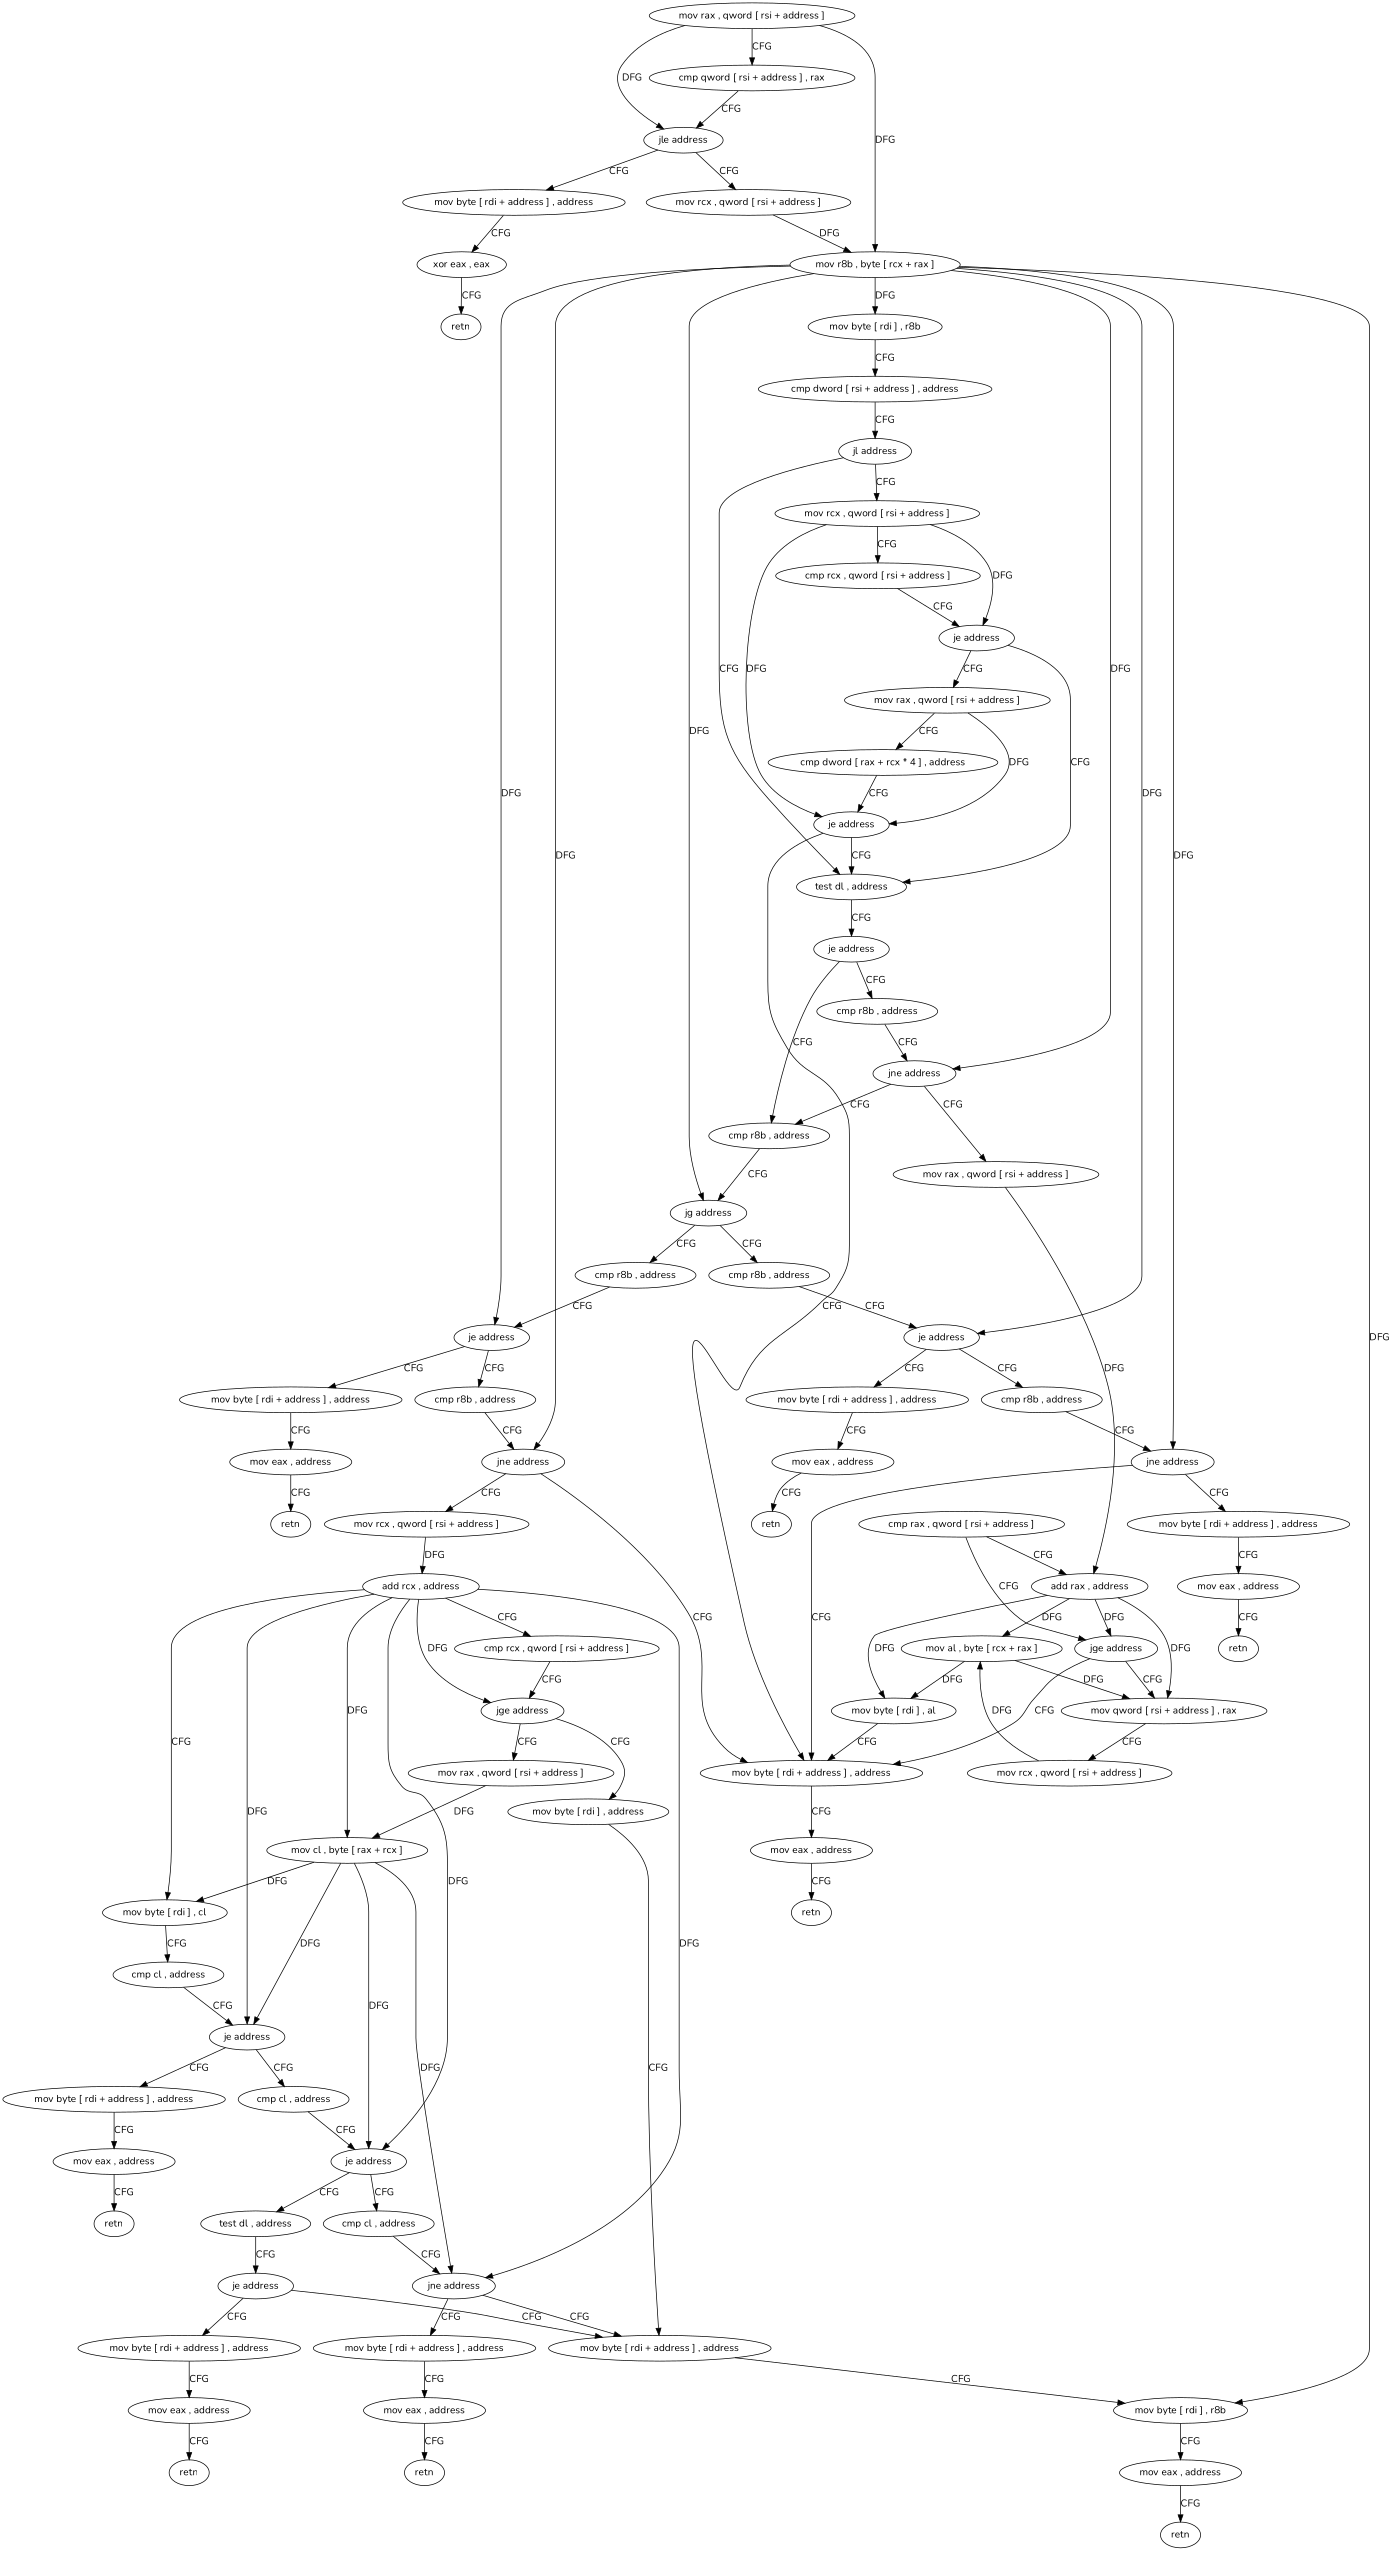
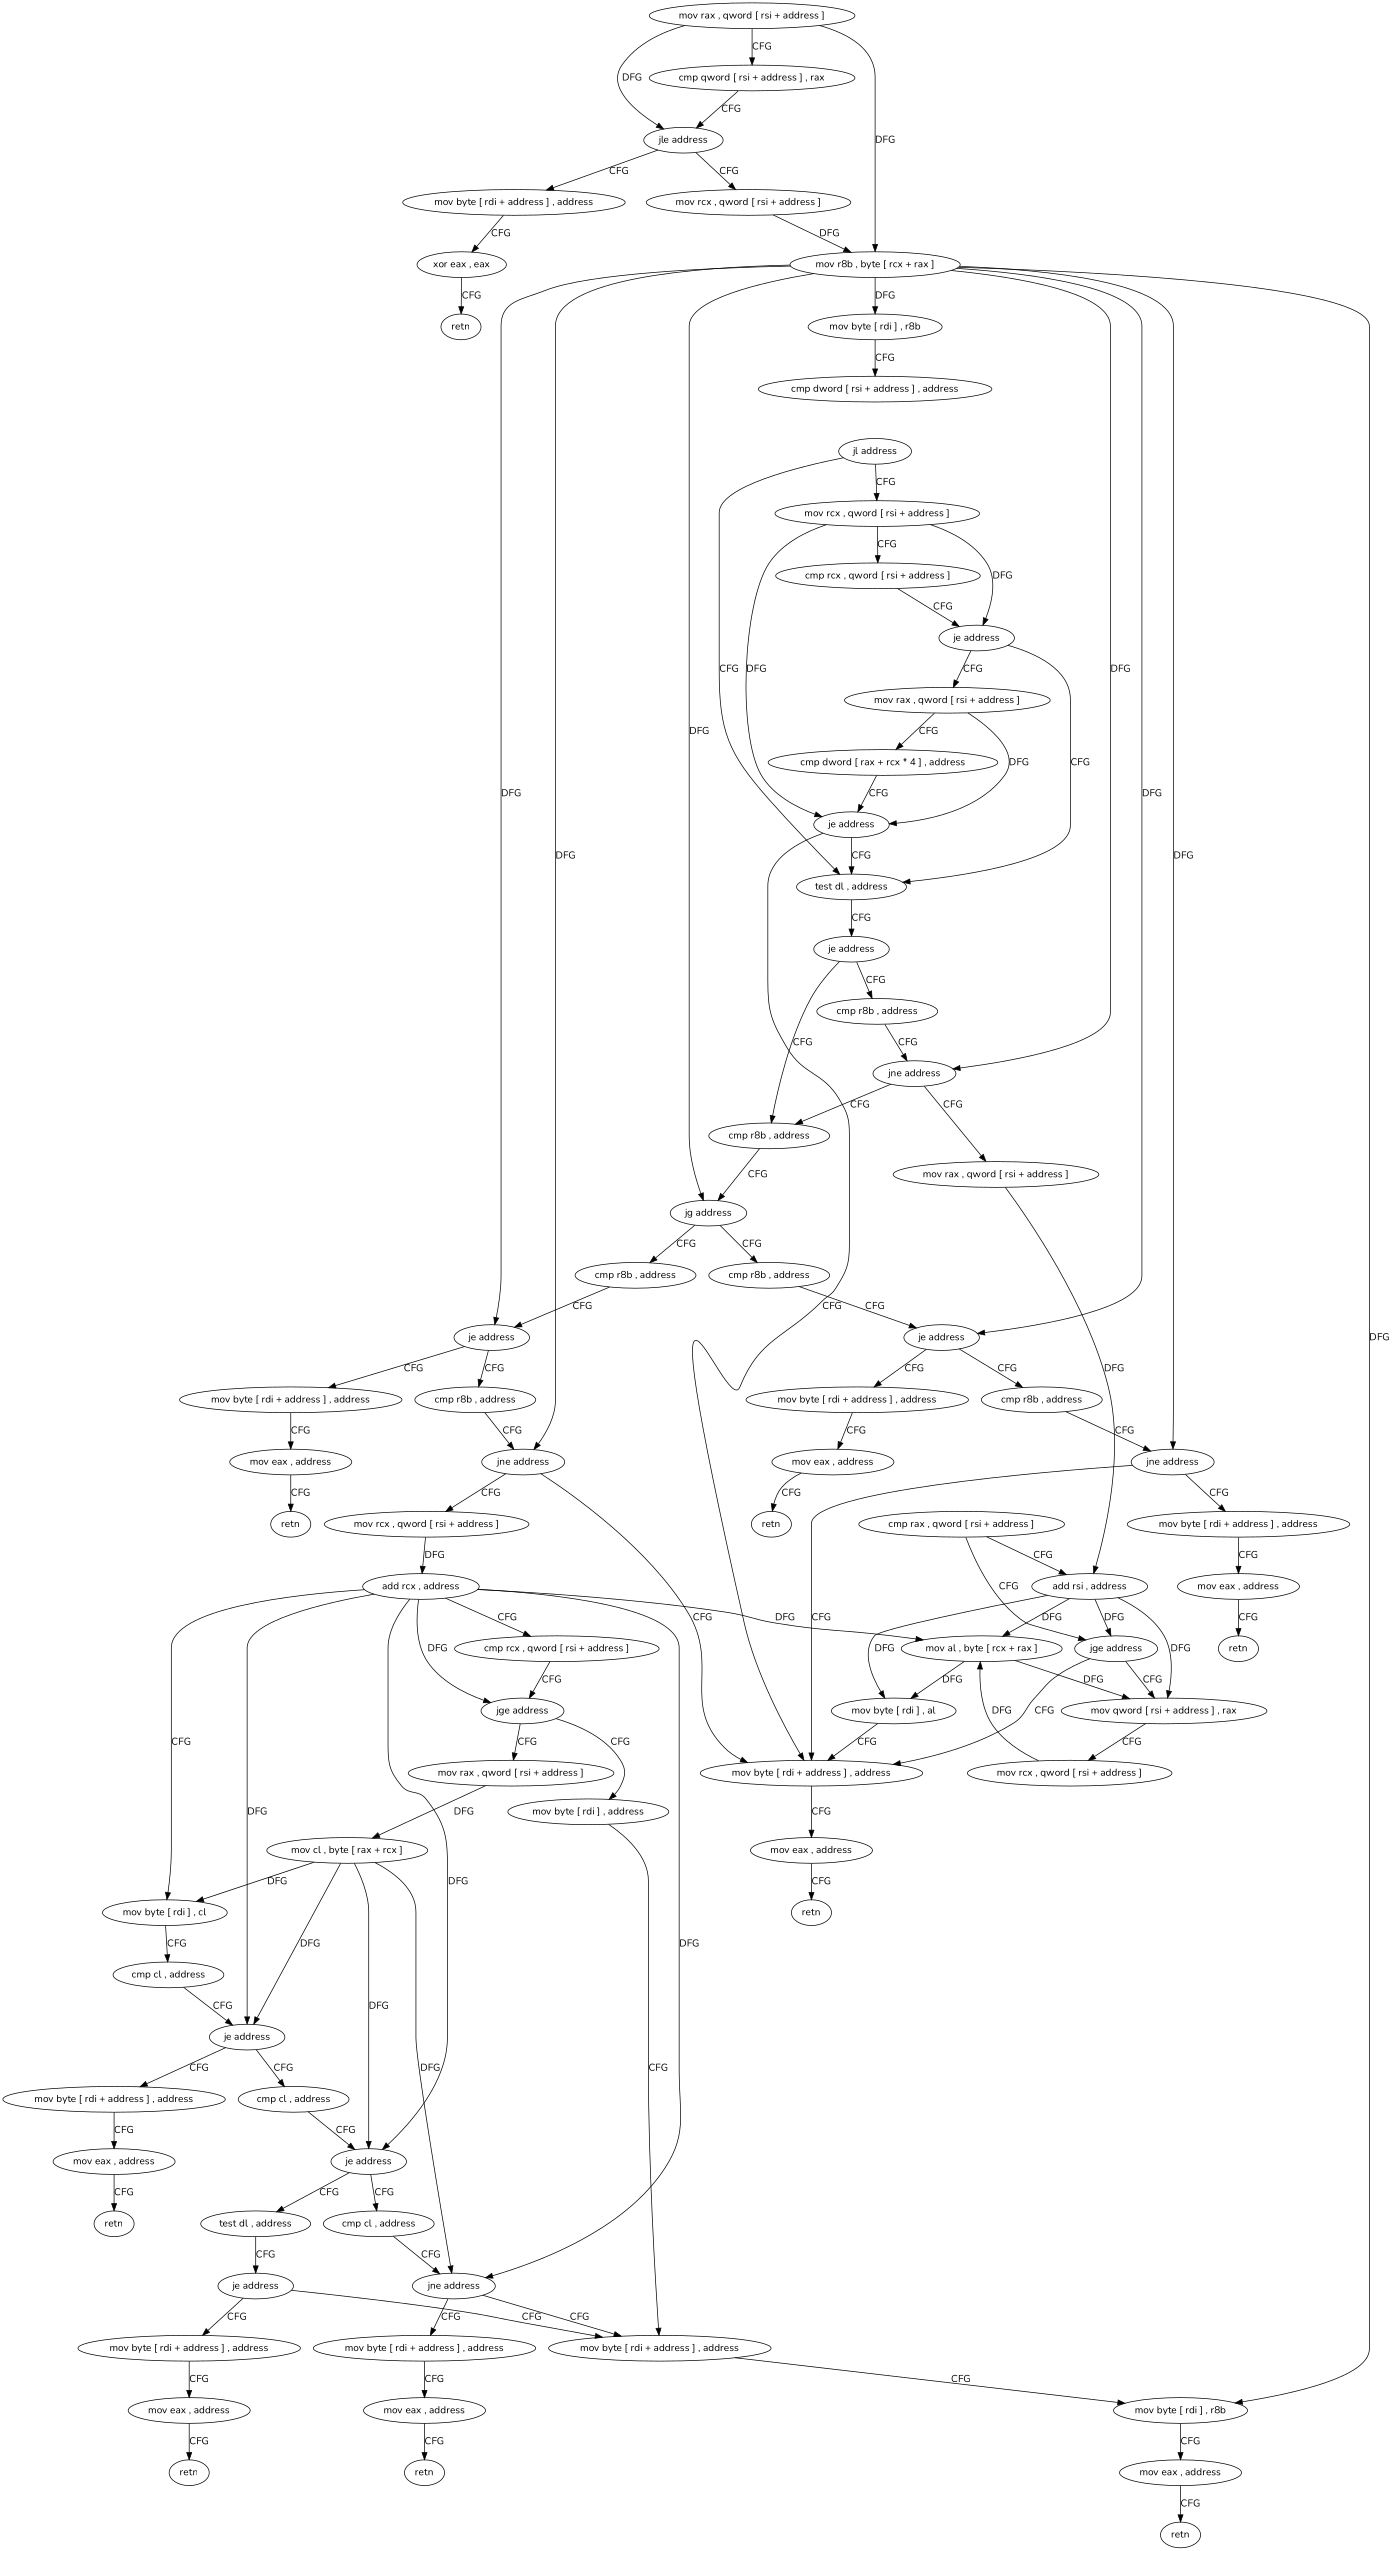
(875, 417) -> none
(1090, 1586) -> (1090, 1586)
(347, 1704) -> (697, 1608)
